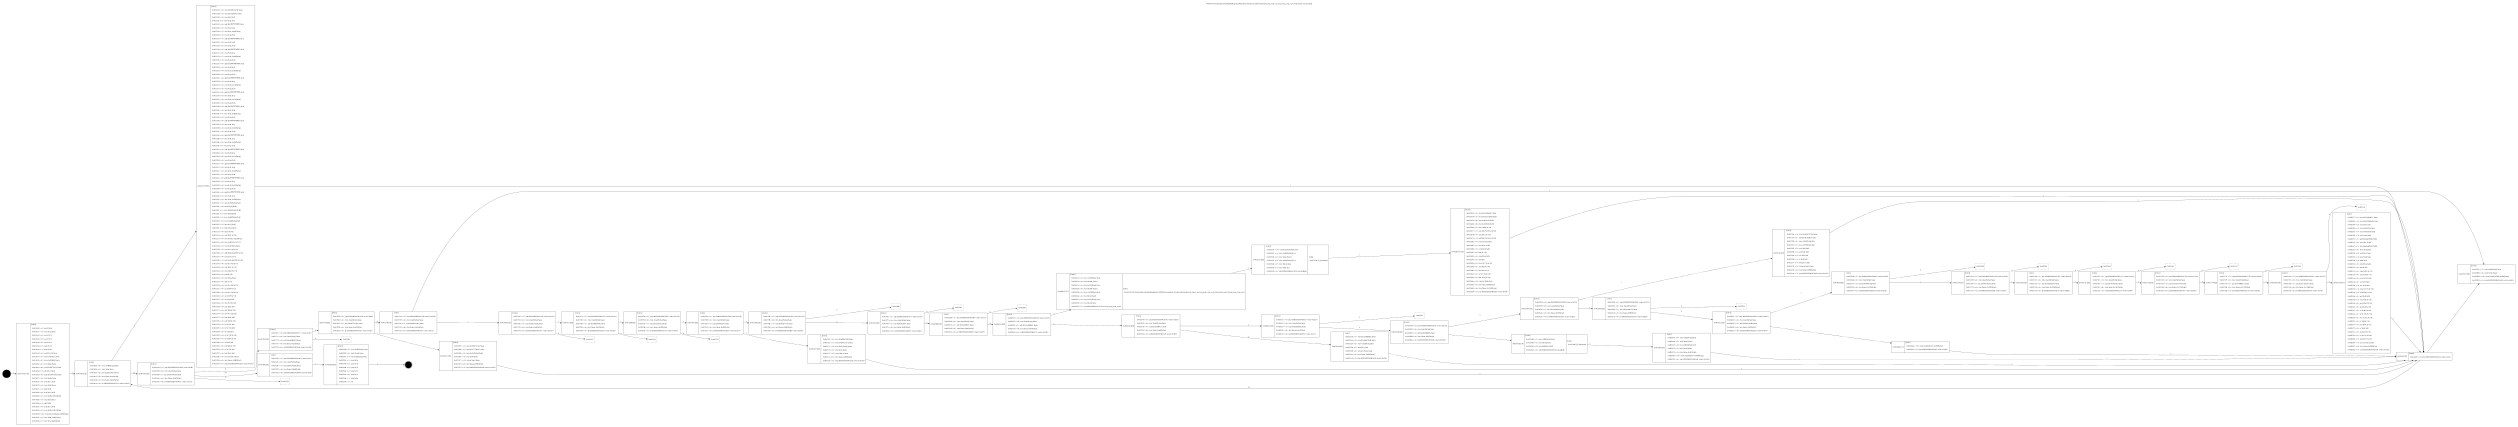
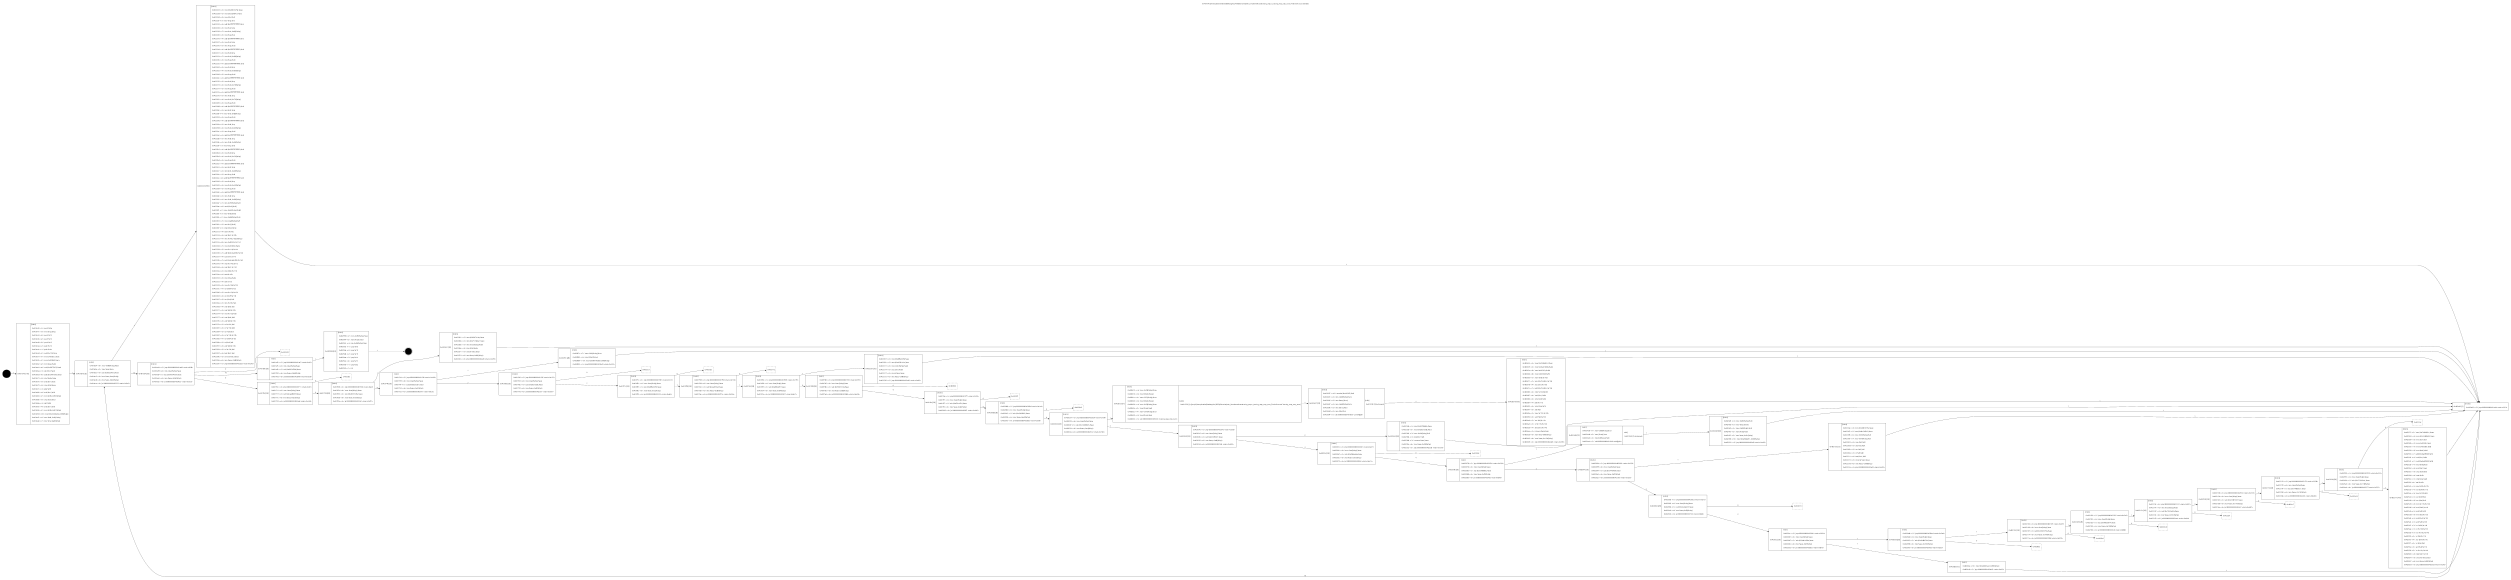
(2453, 318) -> (1560, 352)
